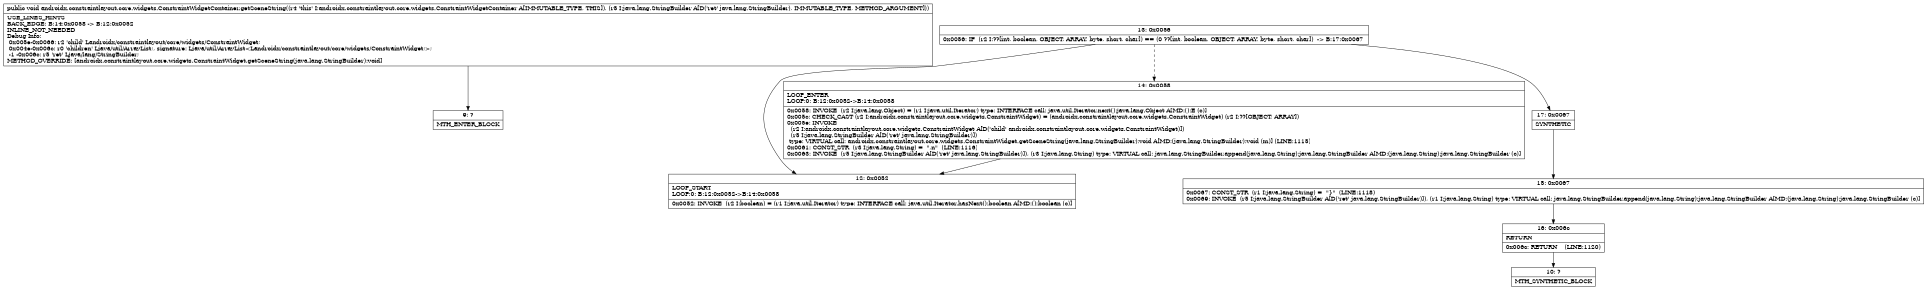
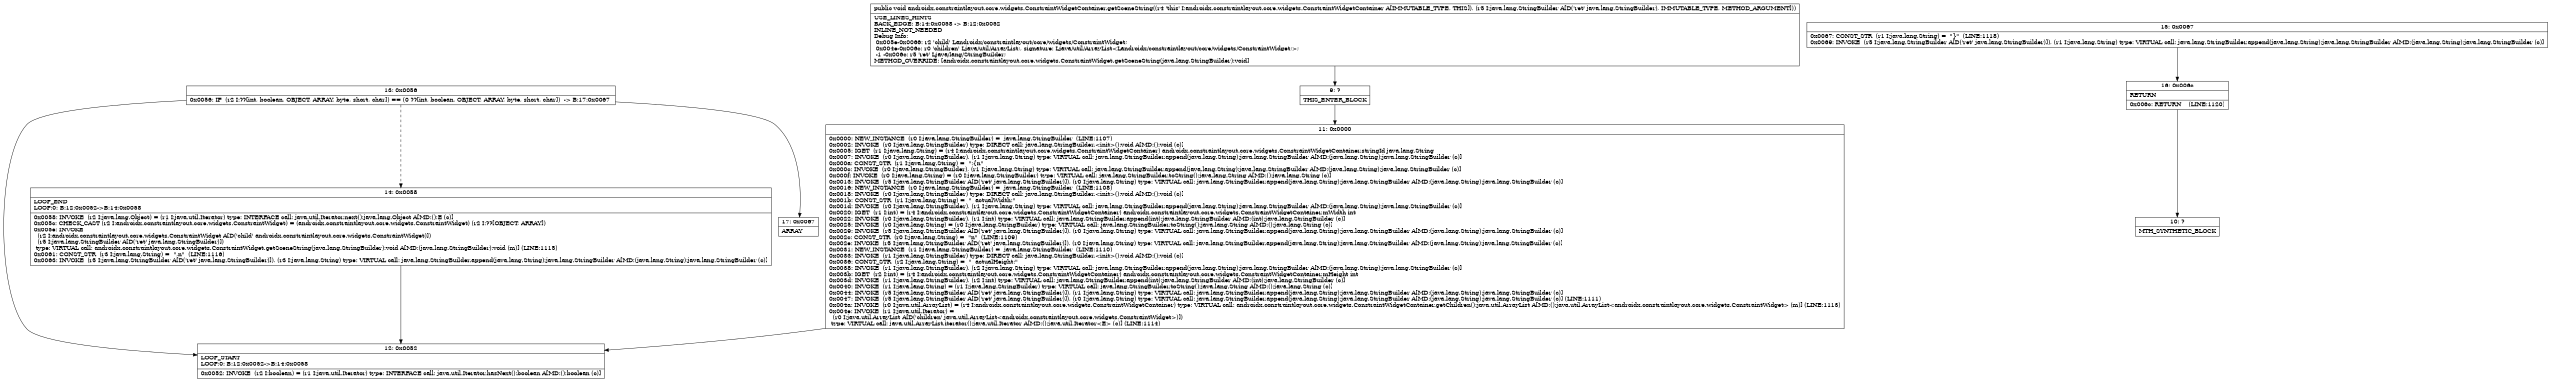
(808, 95) -> (51, 202)
(468, 125) -> (1335, 100)
(1553, 125) -> (792, 231)
(1553, 152) -> none
none -> (1335, 227)
